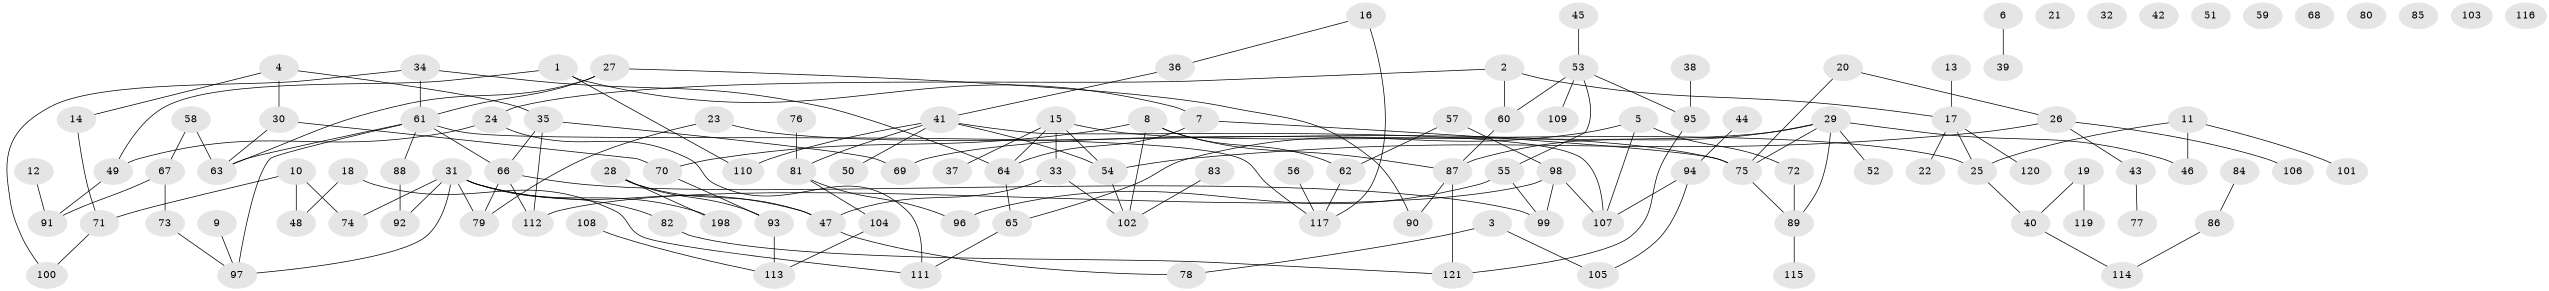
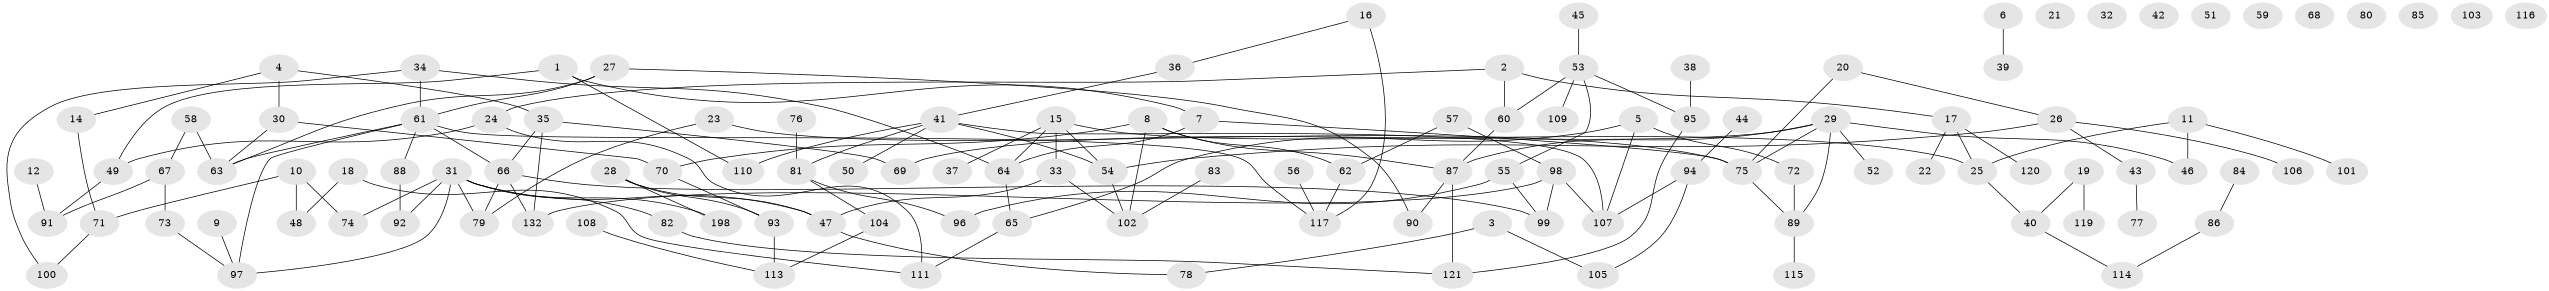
(1951, 68) -> none
(533, 223) -> (533, 223)
